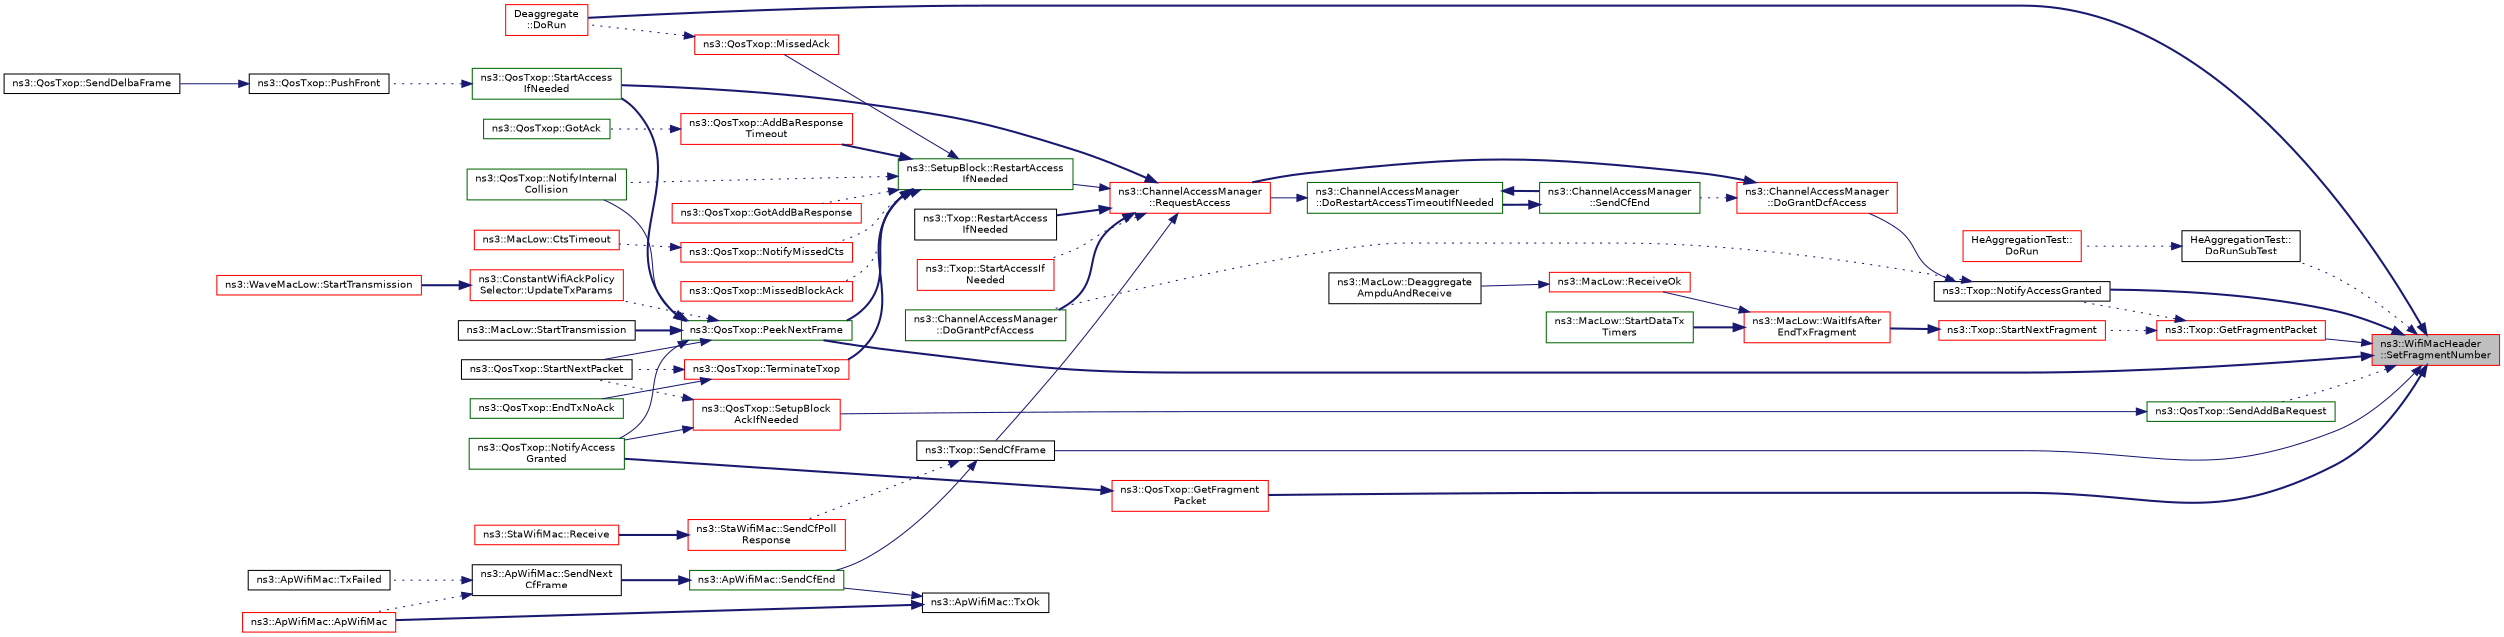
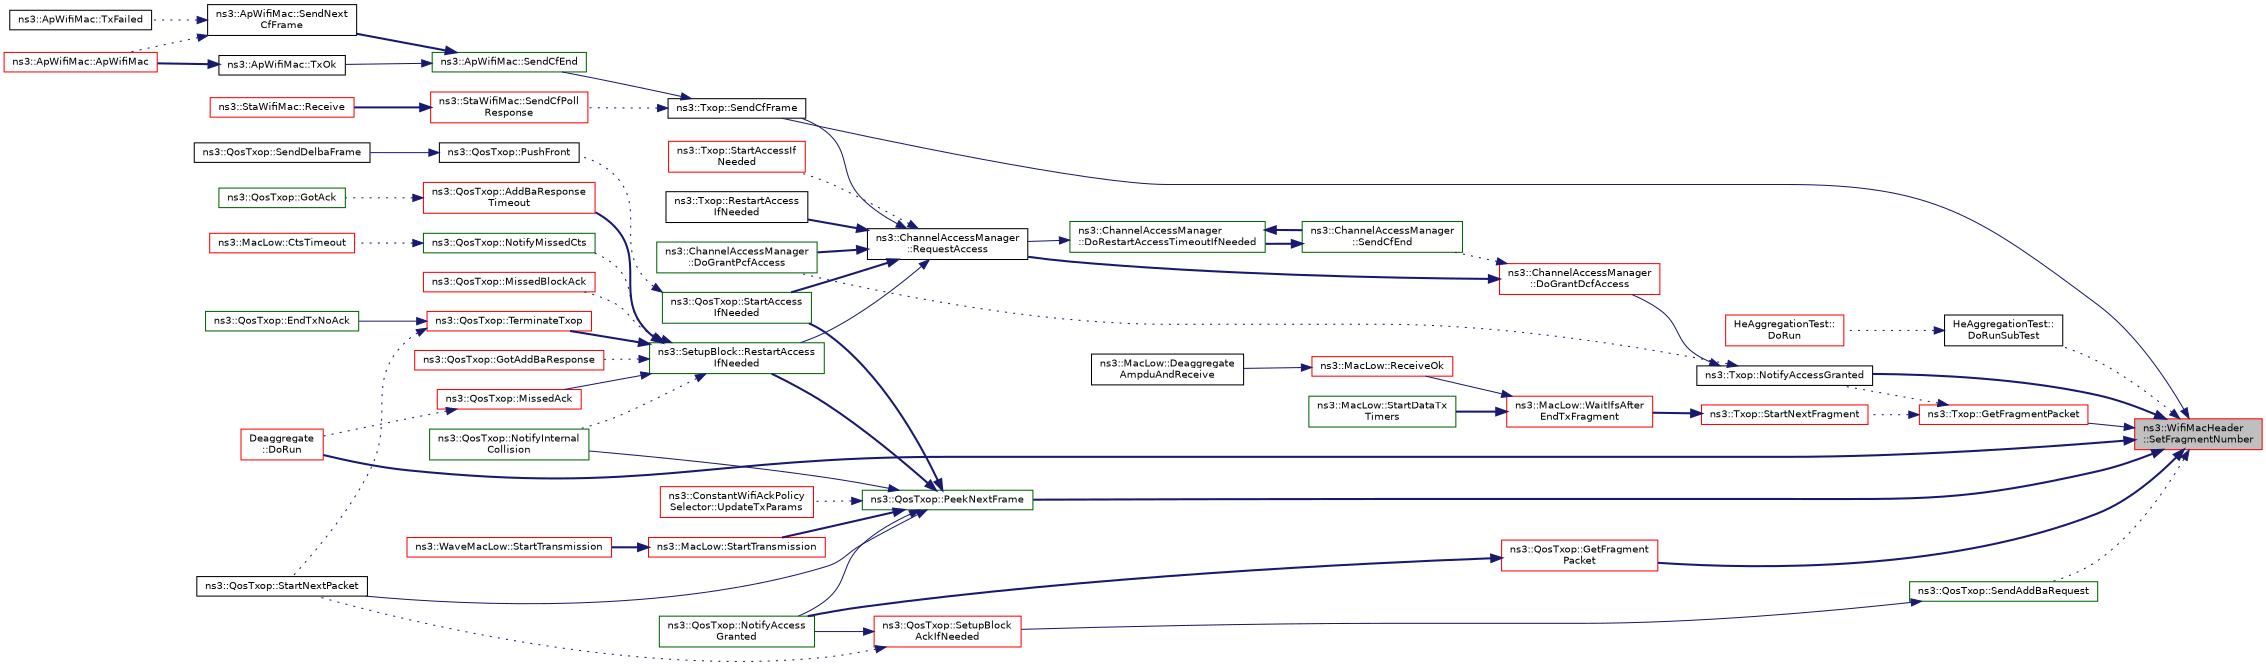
(1190, 198) -> (948, 244)
(767, 252) -> (509, 243)
(441, 285) -> (625, 547)
(874, 293) -> (853, 423)
(547, 330) -> (737, 547)
(878, 592) -> (384, 64)
